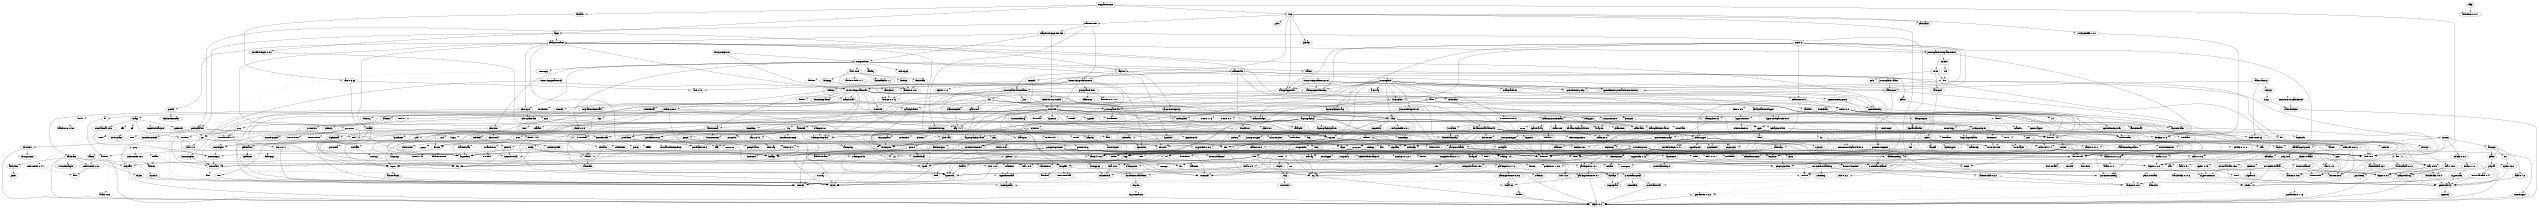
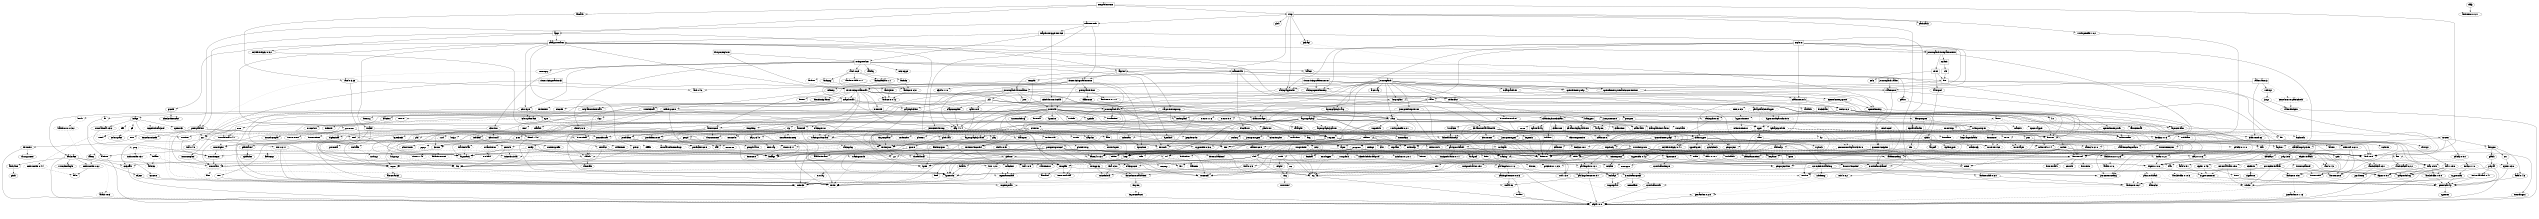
(920, 81) -> none
(1309, 157) -> (1309, 157)
(1539, 176) -> none
